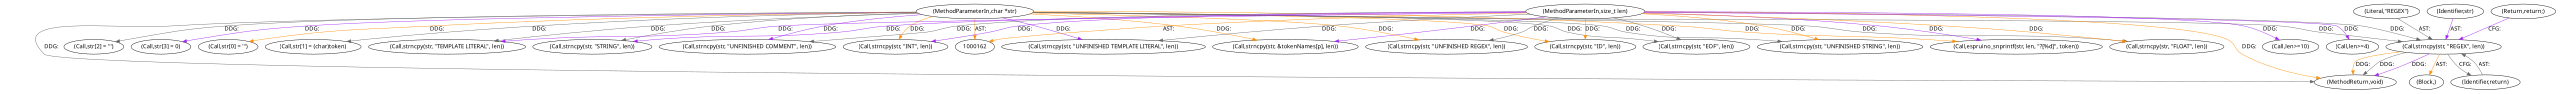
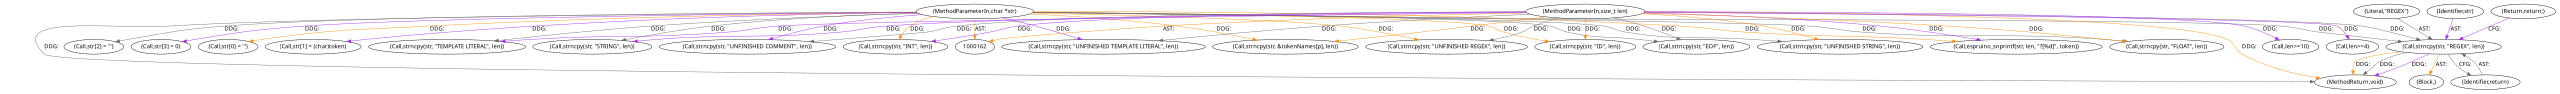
(633, 21) -> (633, 21)
(1442, 30) -> (1442, 30)
